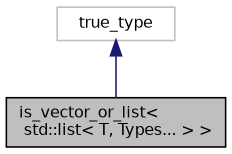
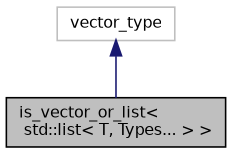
(116, 24) -> (116, 24)
